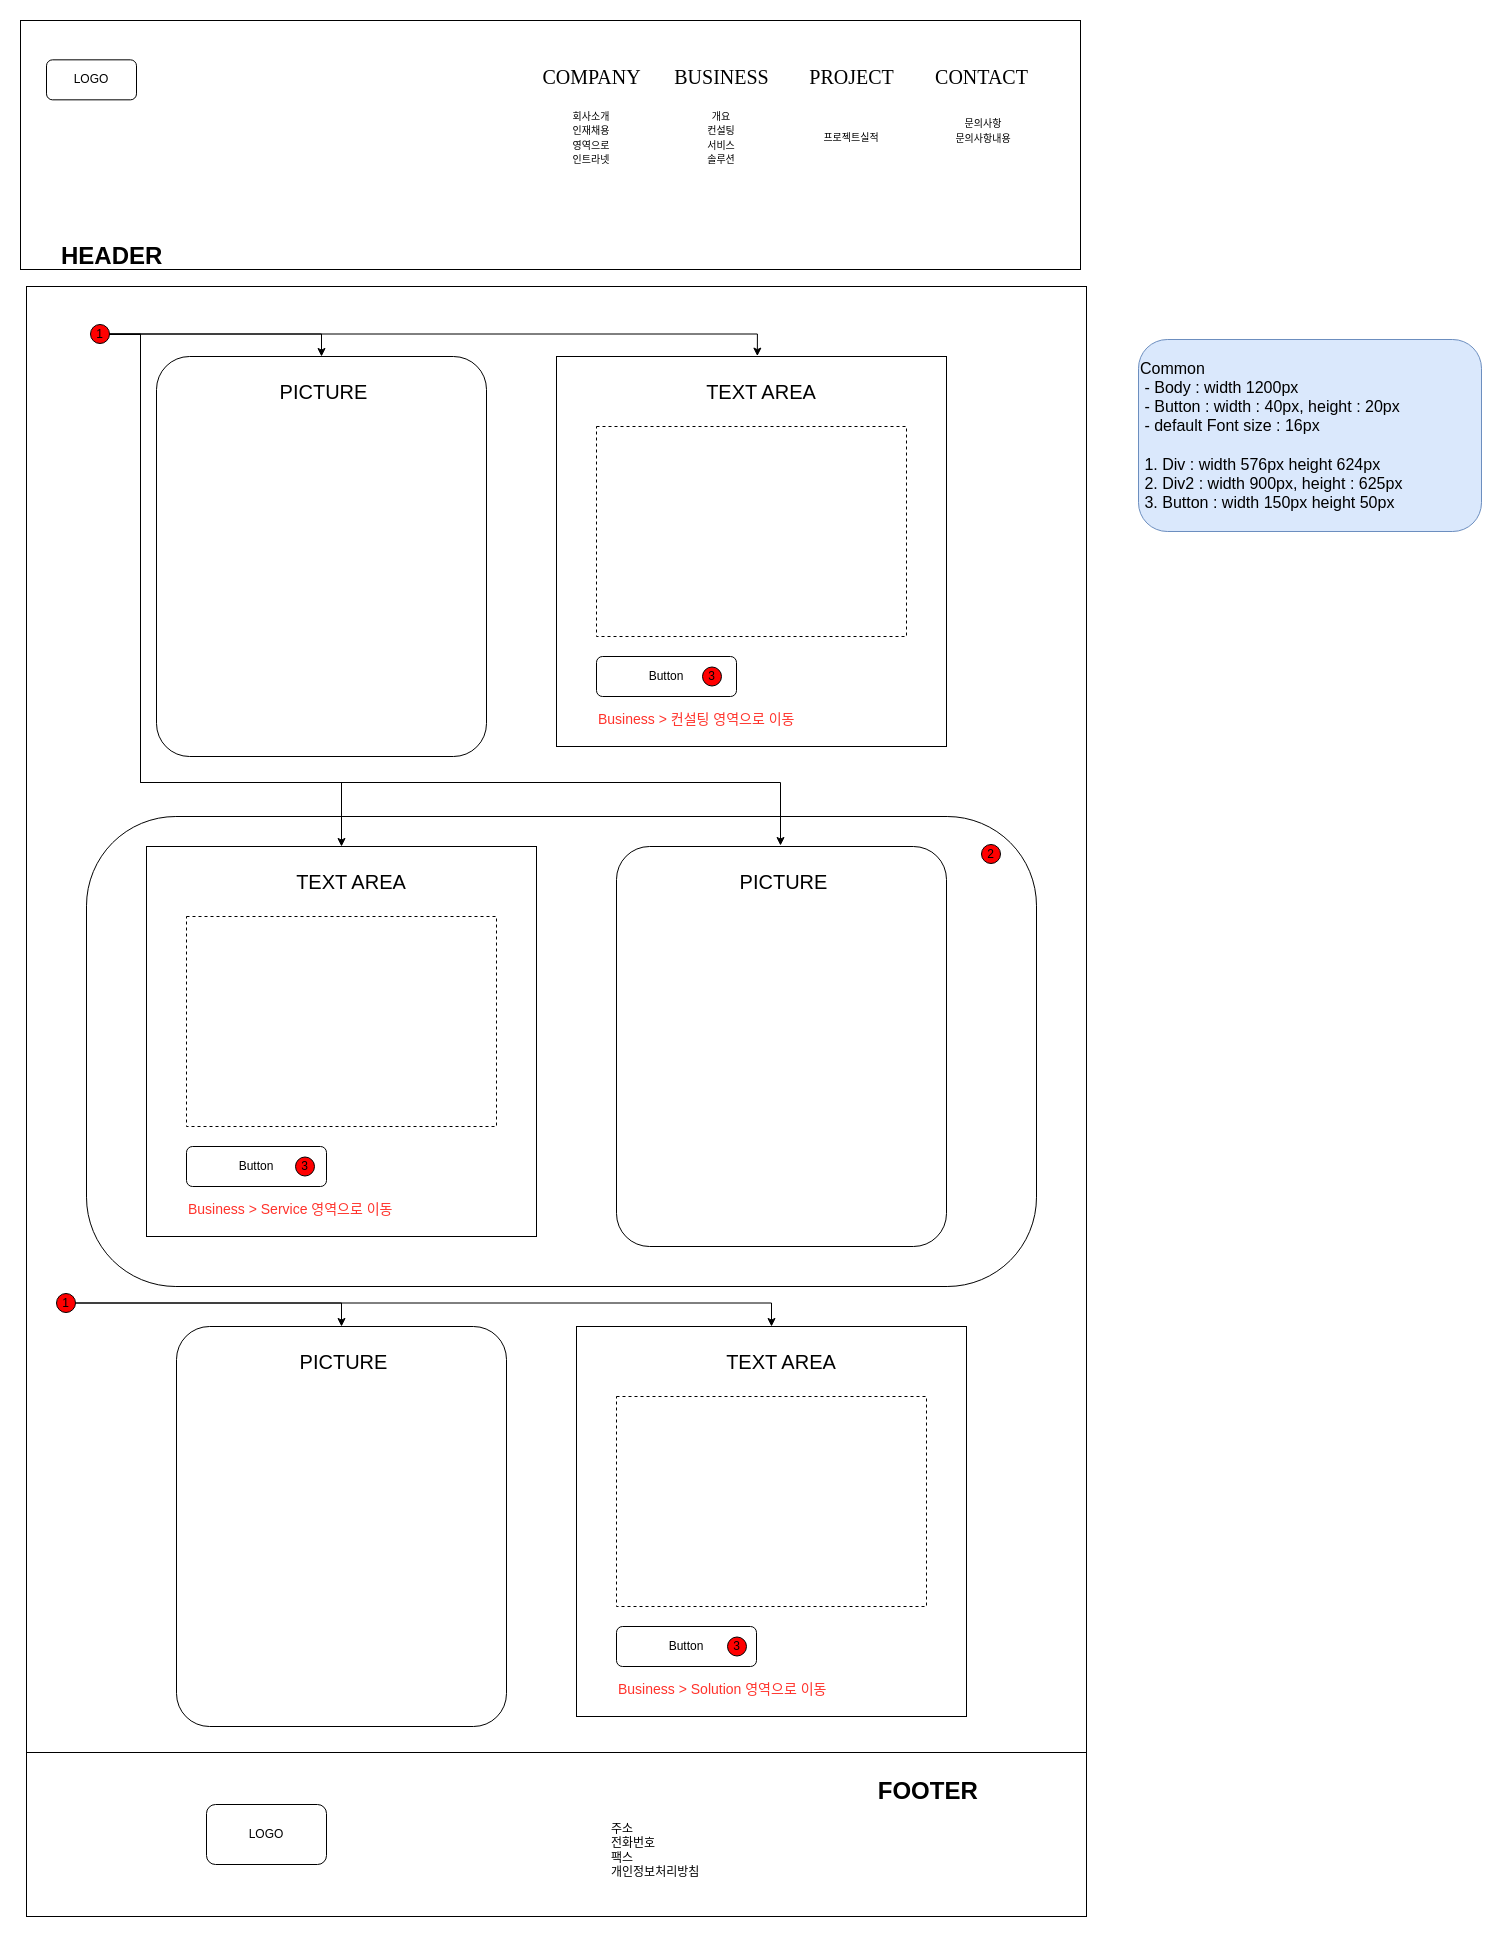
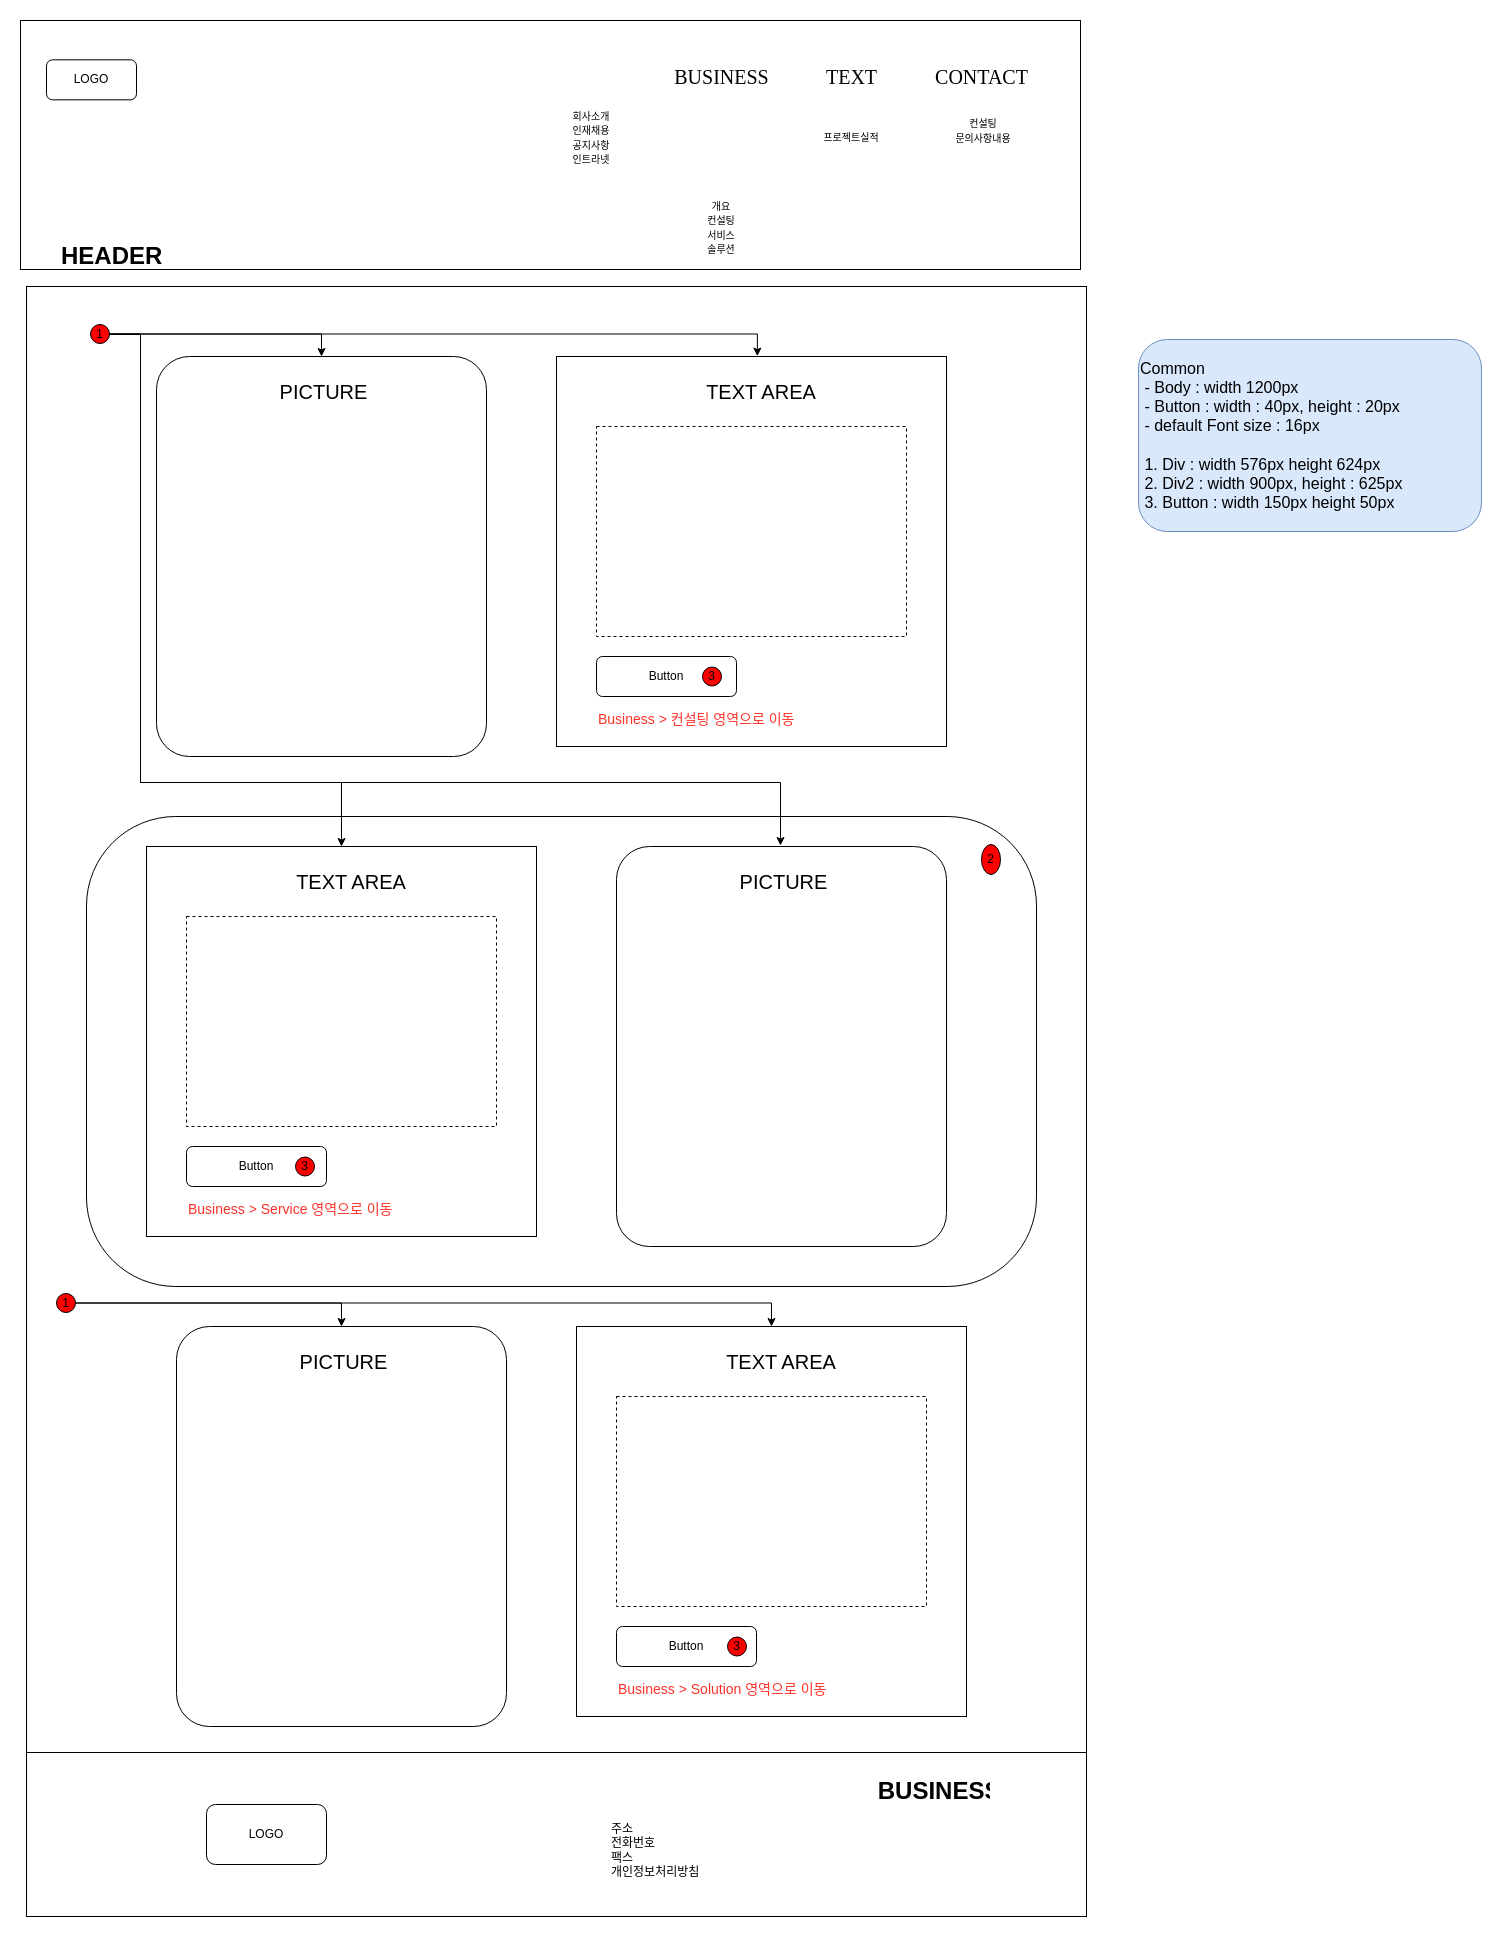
(852, 77) -> (852, 77)
(592, 78) -> none
(984, 131) -> (984, 131)
(592, 138) -> (592, 138)
(722, 138) -> (722, 228)
(991, 854) -> (991, 860)
(660, 1798) -> (660, 1798)
